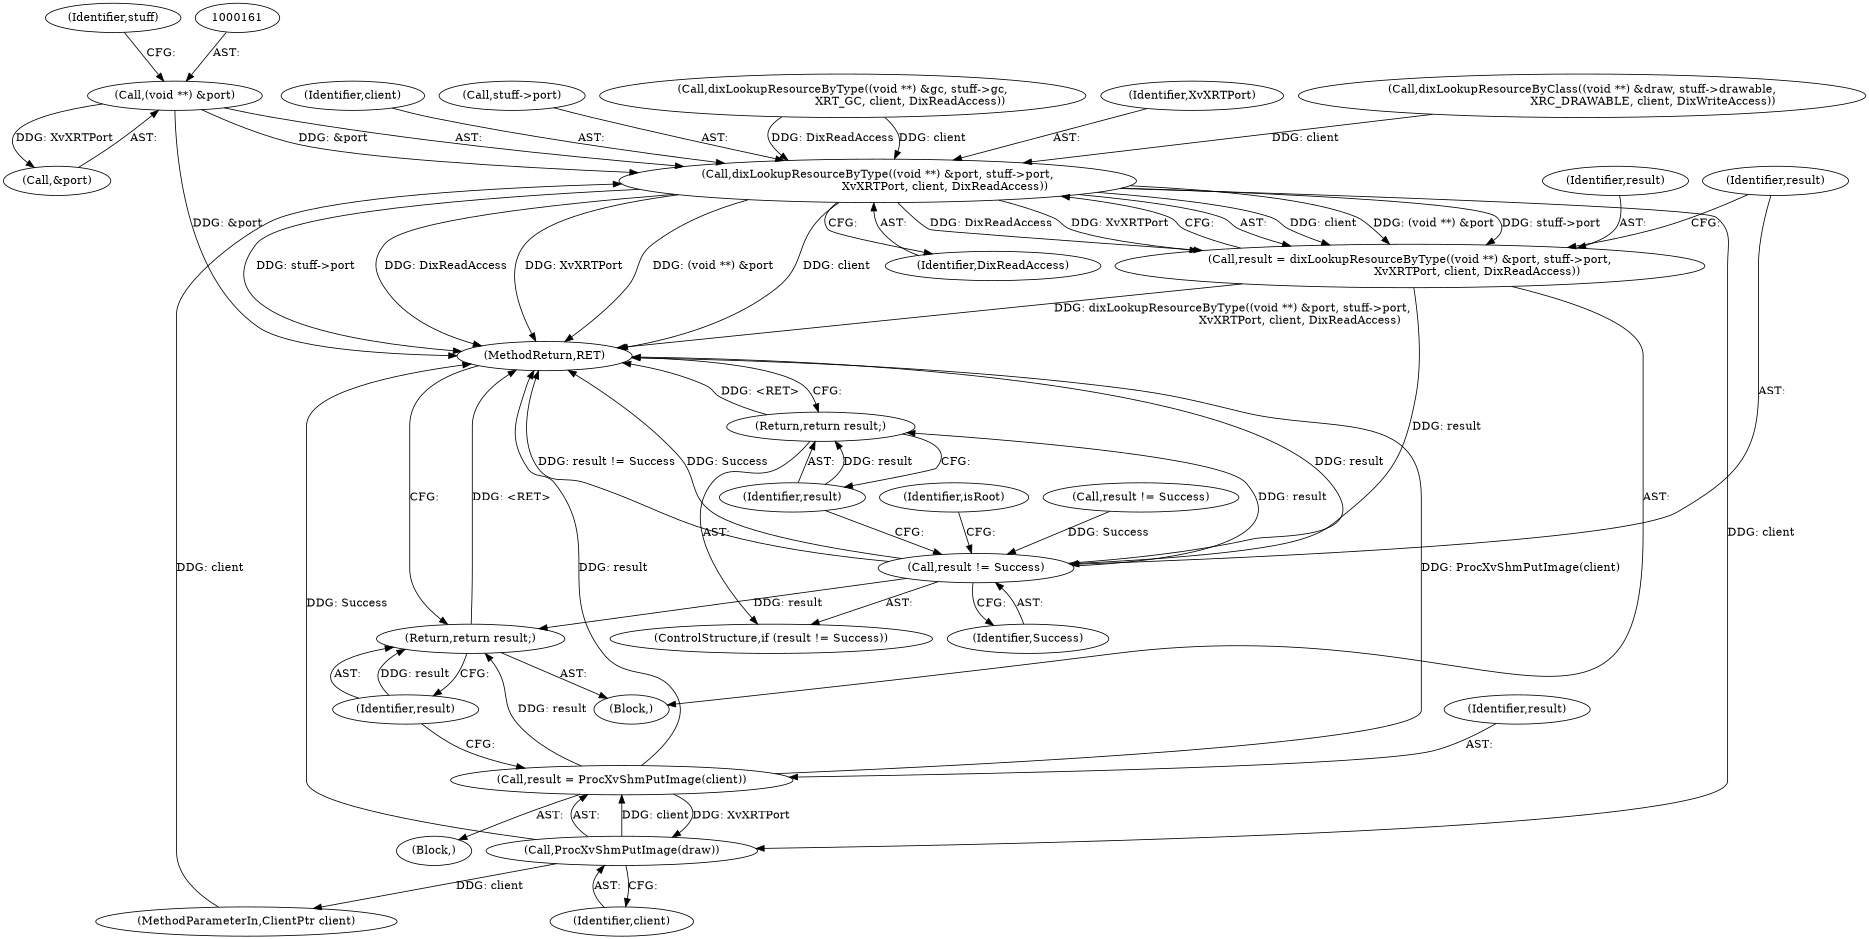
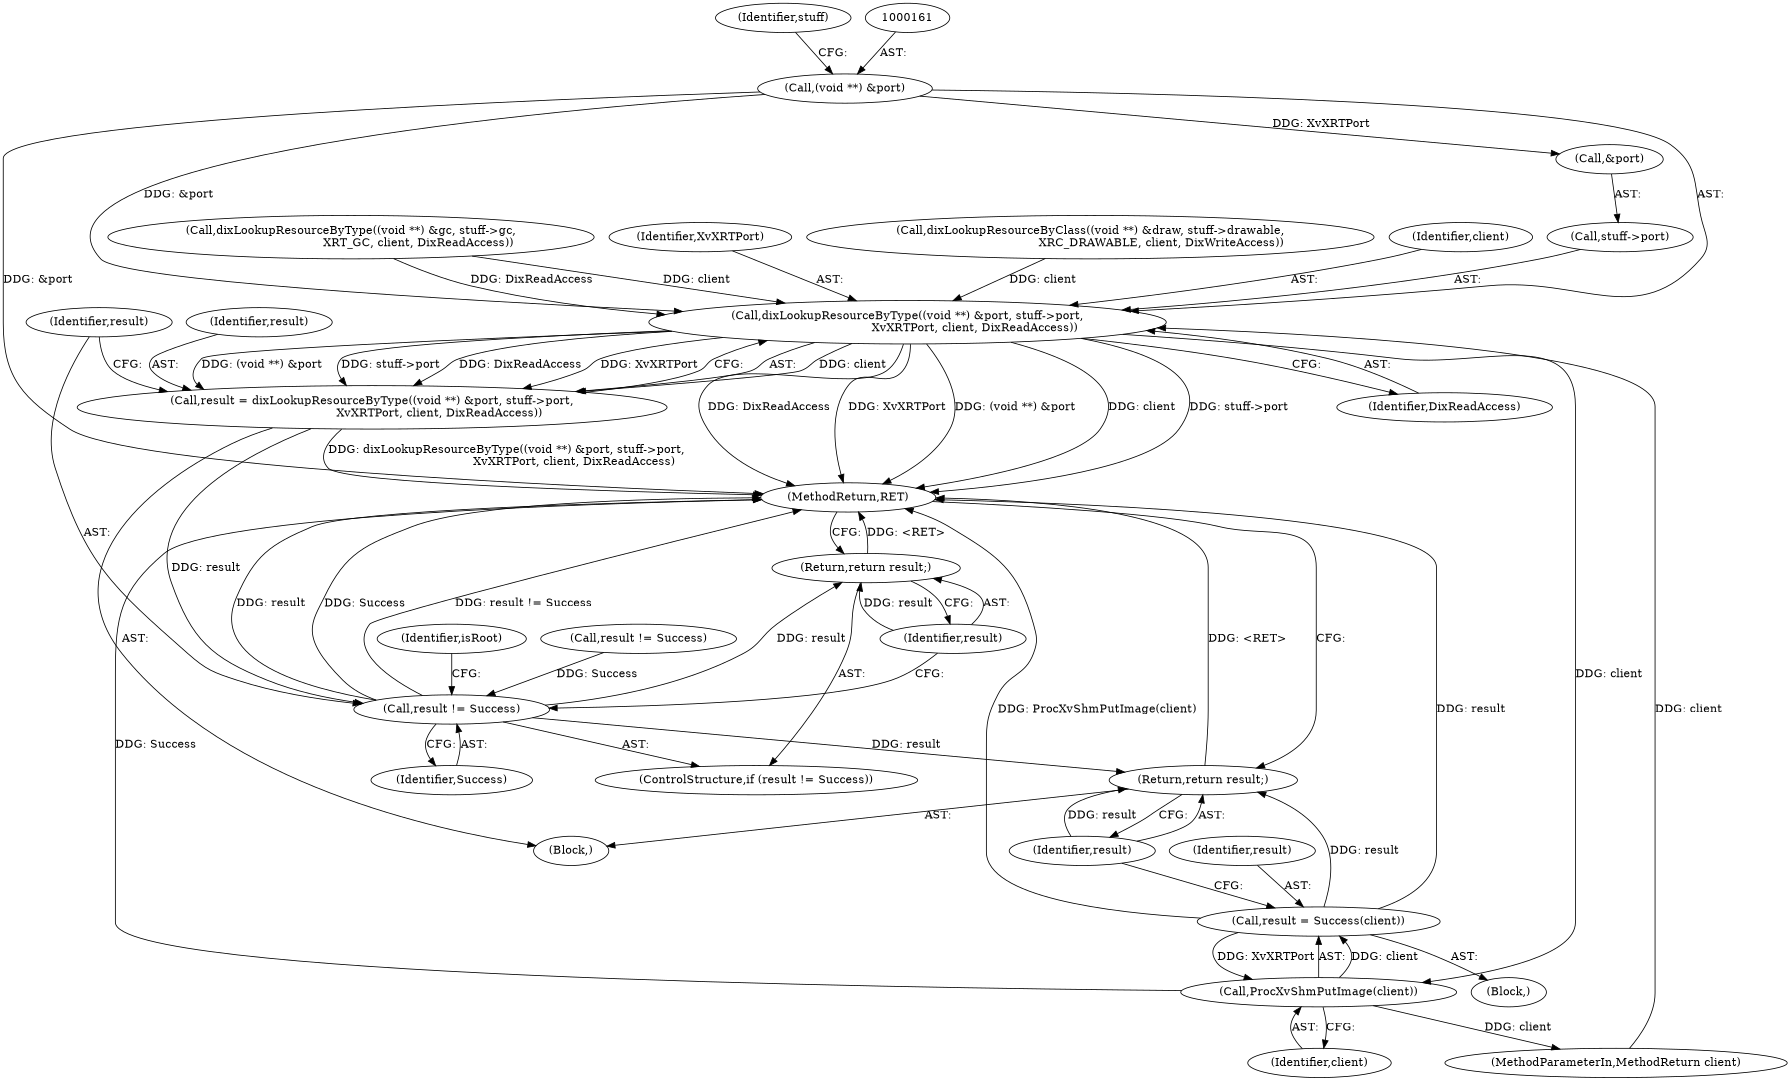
(116, 143) -> (1614, 194)
(622, 780) -> (1319, 922)
(622, 851) -> (1319, 992)
(246, 922) -> (1616, 1063)
